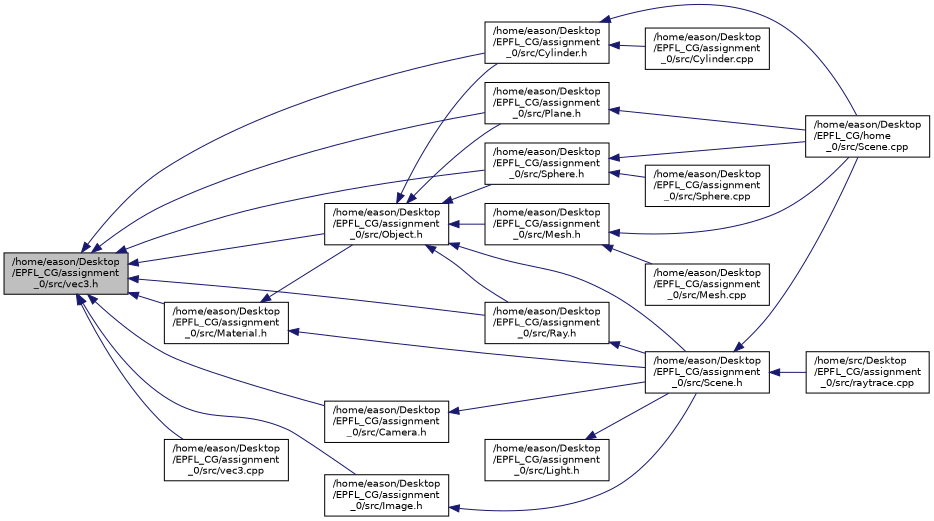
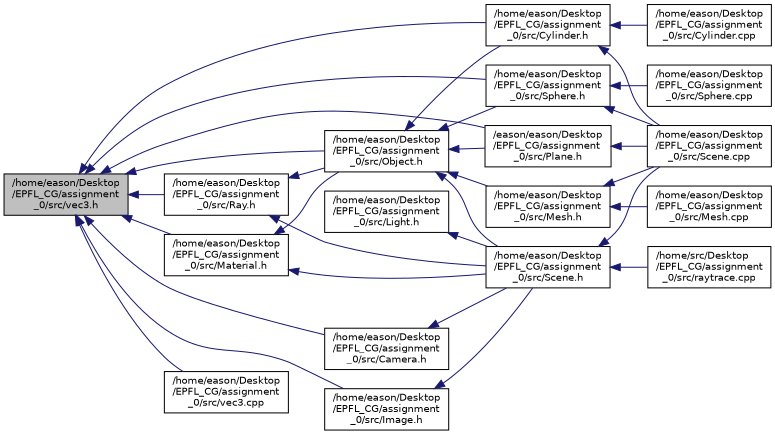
(547, 103) -> (548, 146)
(868, 136) -> (709, 146)
(471, 277) -> (312, 172)
